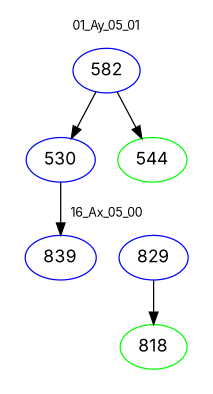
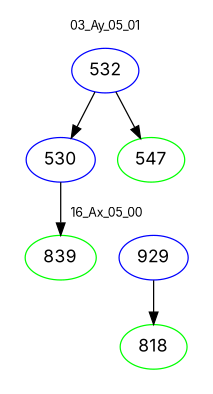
(107, 27) -> (105, 27)
(107, 71) -> (105, 71)
(152, 160) -> (151, 160)
(61, 258) -> (61, 258)
(154, 258) -> (154, 258)
